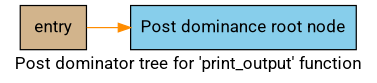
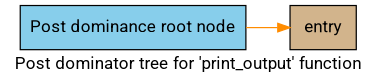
(102, 28) -> (262, 28)
